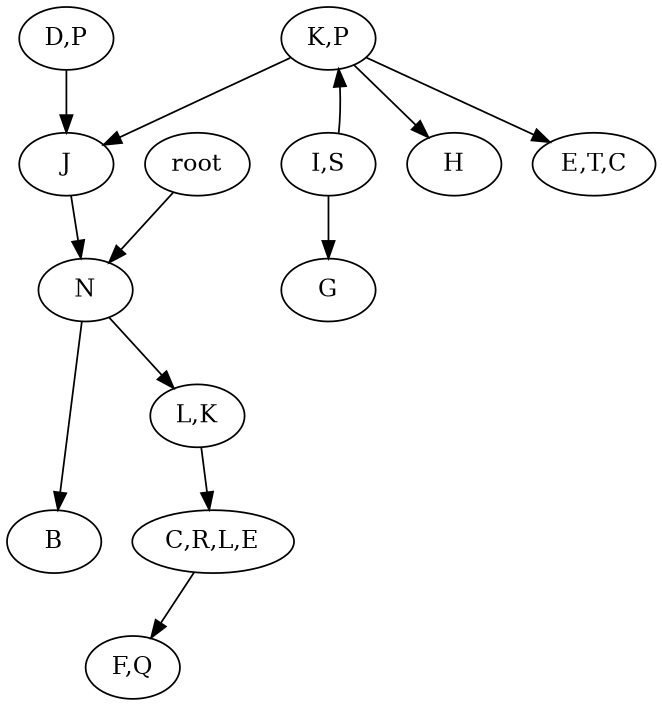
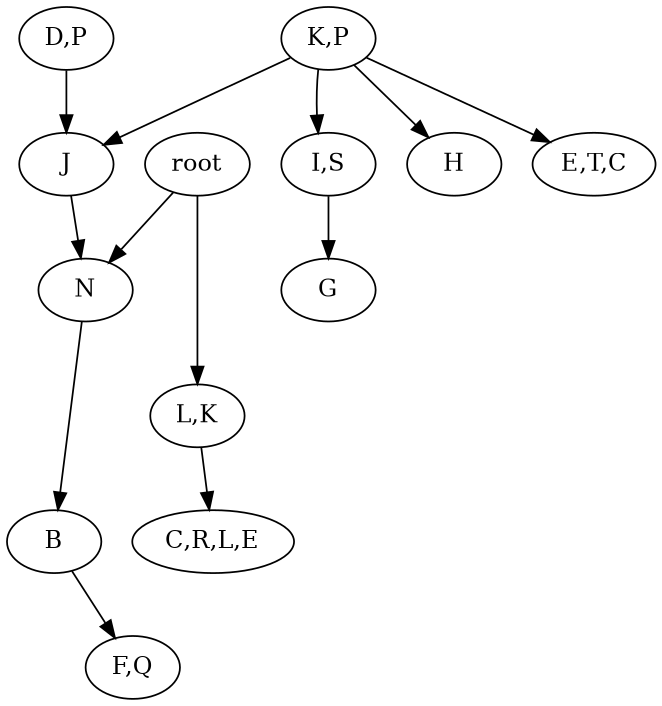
(340, 110) -> (317, 92)
(136, 346) -> (197, 281)
(177, 598) -> (89, 597)
